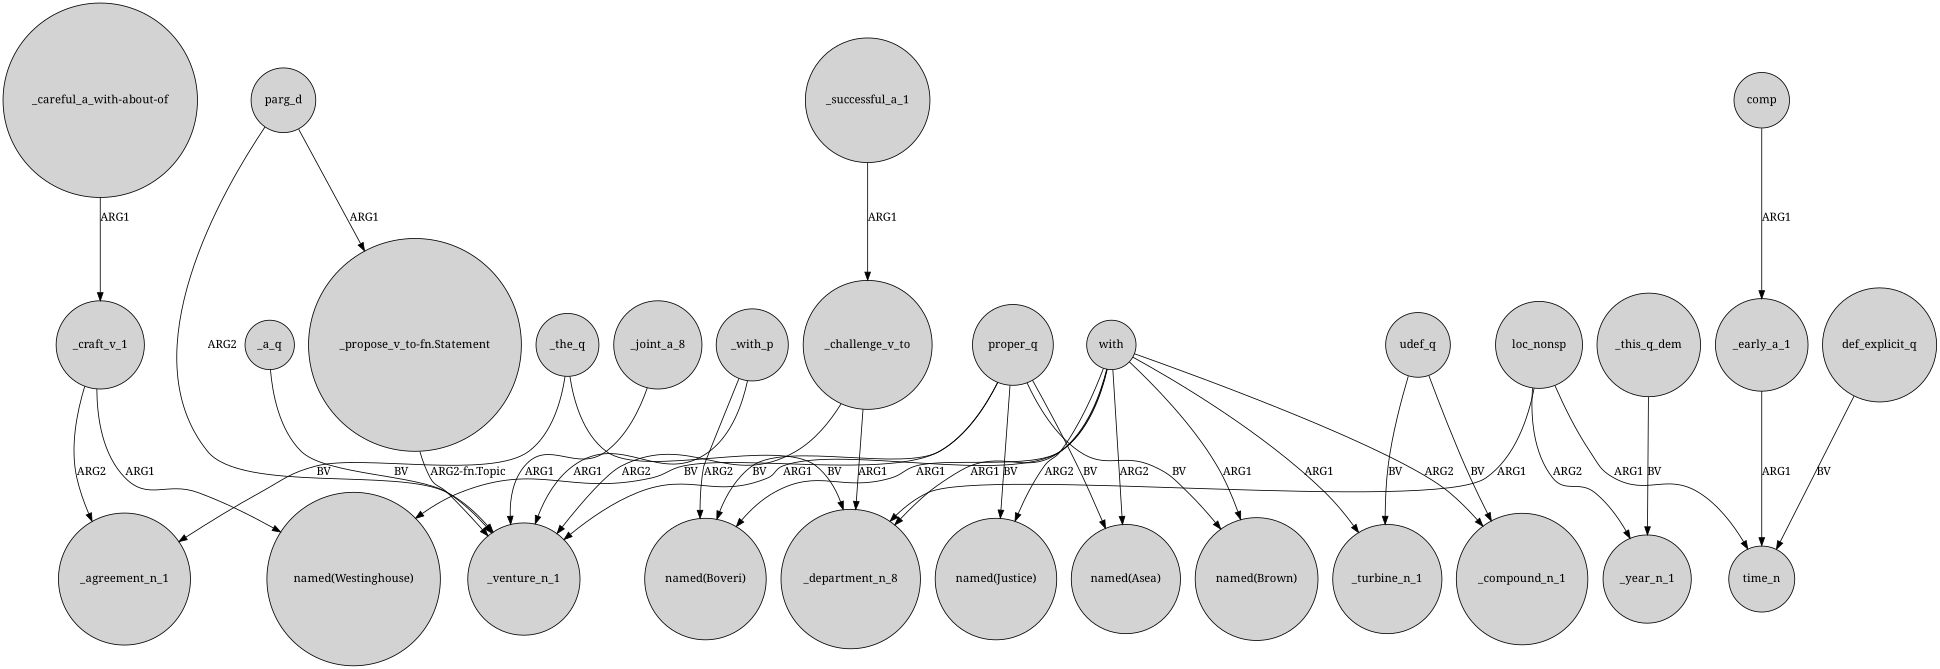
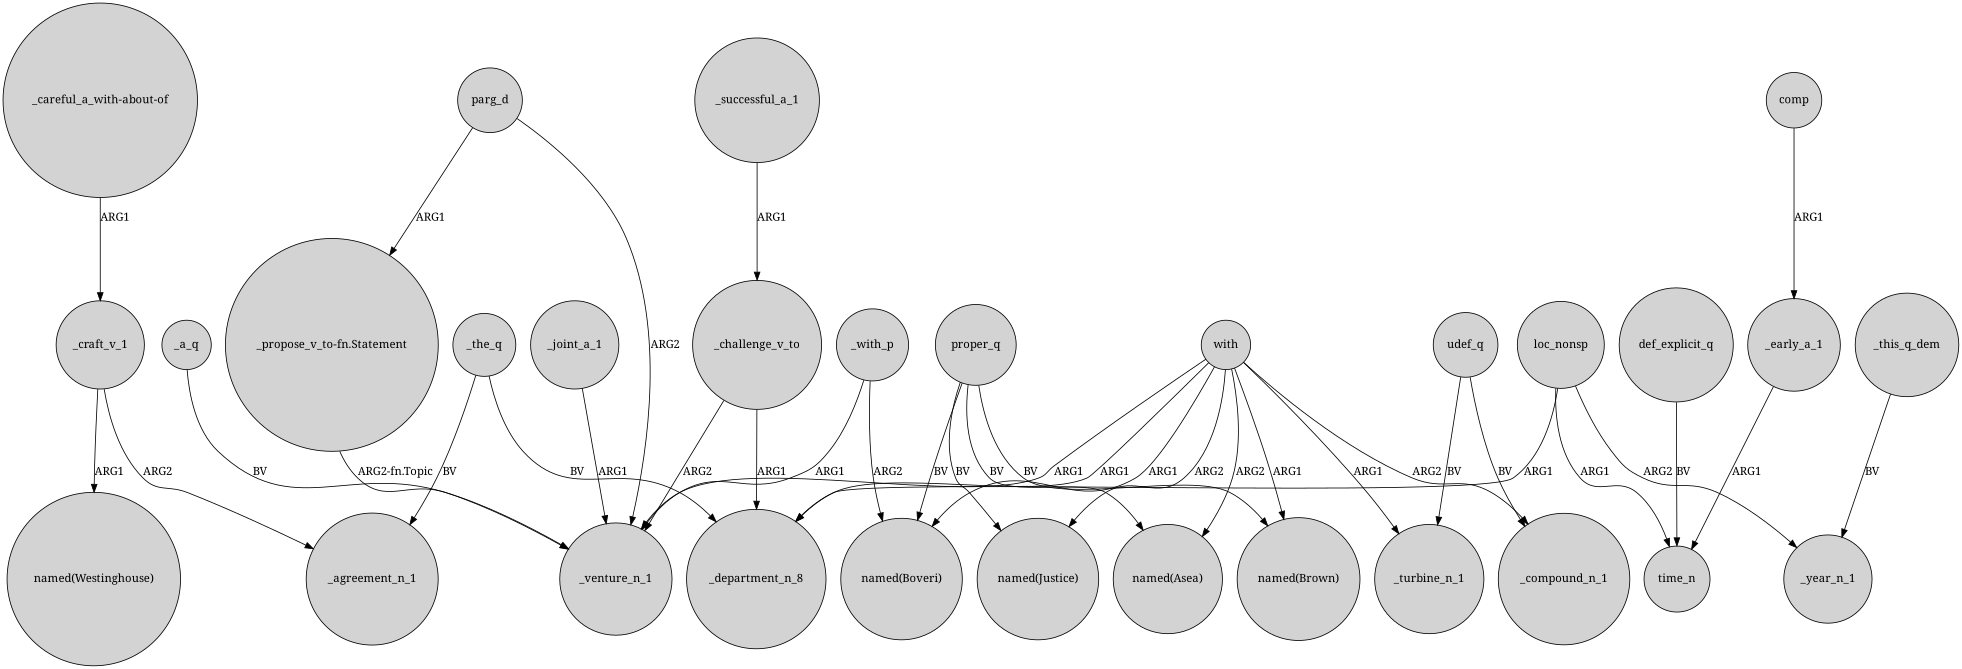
(658, 345) -> (575, 345)
(662, 475) -> none
